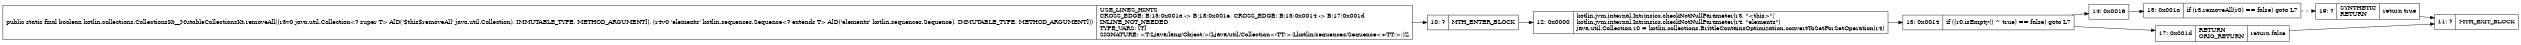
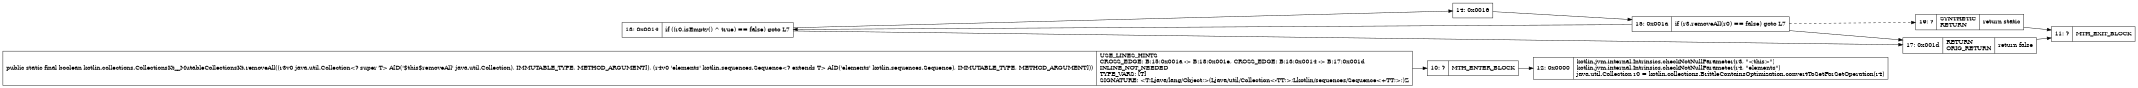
(2400, 11) -> (2002, 22)
(1893, 22) -> (1215, 27)
none -> (1844, 35)
